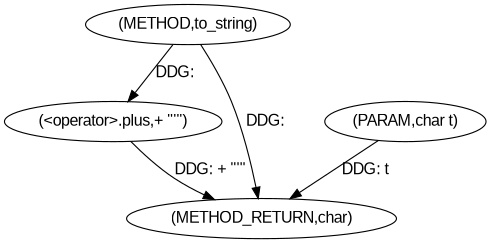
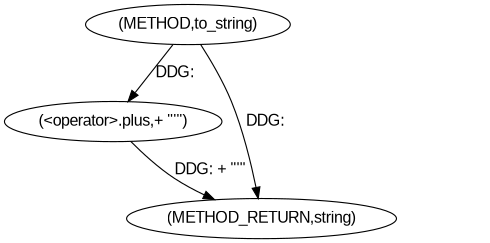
(405, 122) -> none
(262, 219) -> (262, 219)
